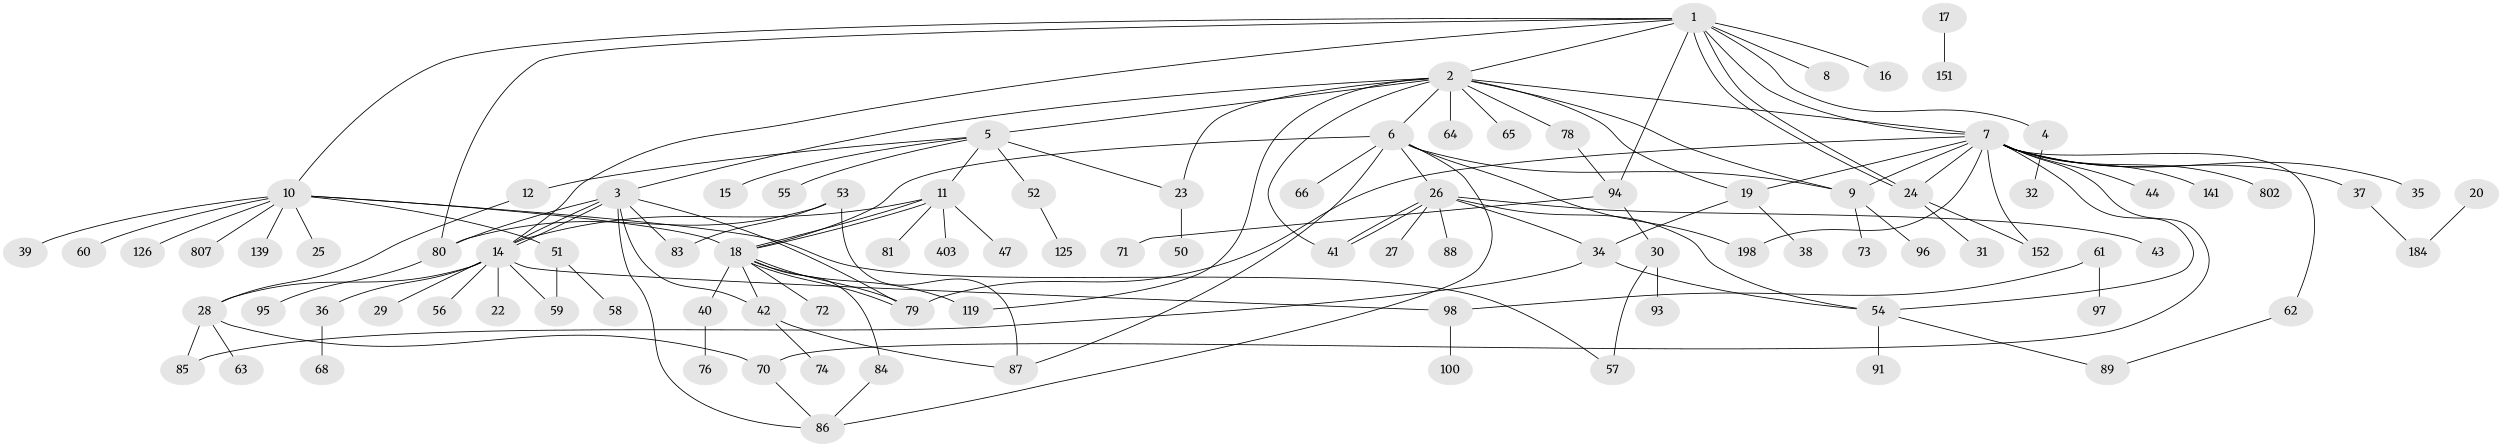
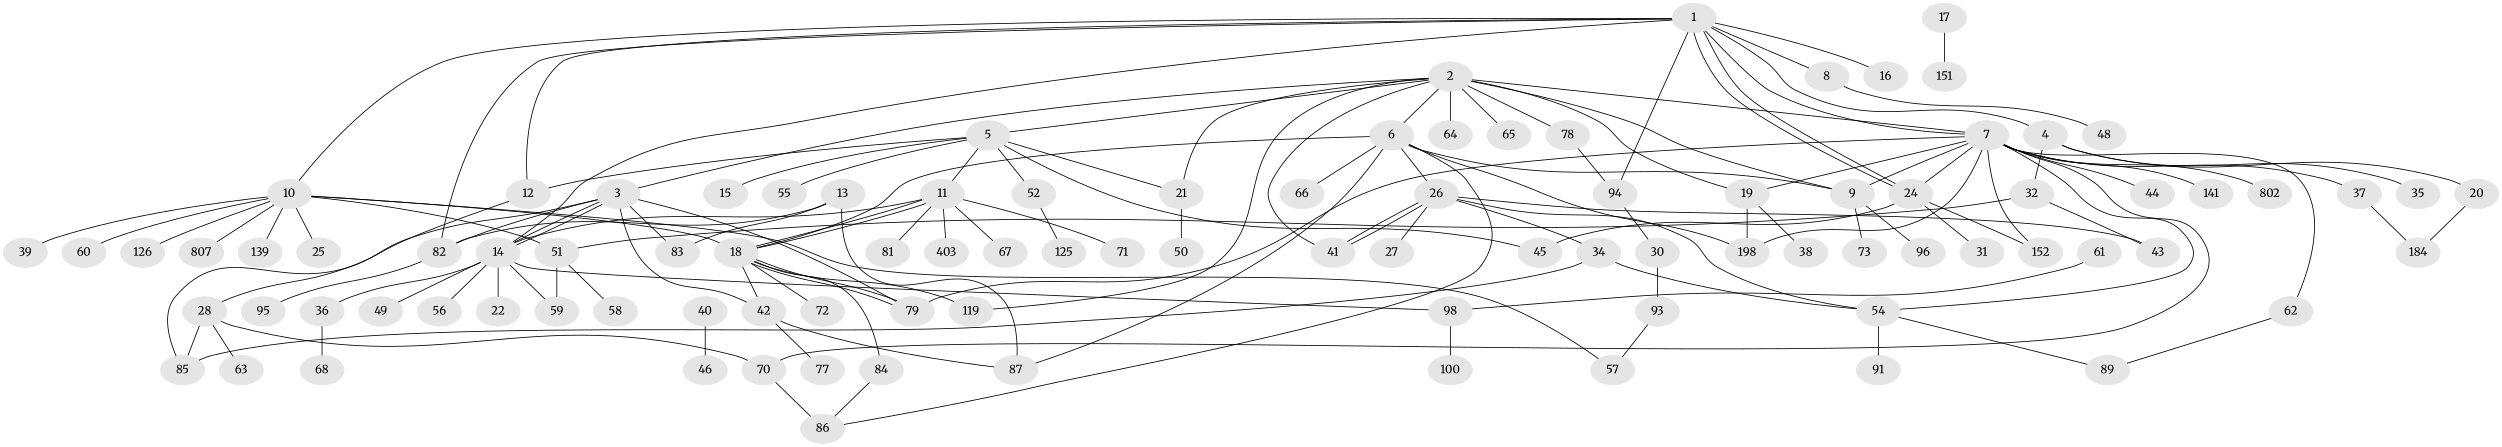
(1572, 47) -> (1053, 28)
none -> (2104, 135)
(2283, 163) -> (2232, 165)
none -> (2332, 163)
(843, 194) -> (843, 194)
(1181, 194) -> (1181, 194)
(1366, 218) -> (1017, 214)
(1671, 221) -> (1747, 229)
none -> (2095, 223)
none -> (1438, 227)
(439, 253) -> (439, 253)
(1005, 253) -> (1005, 253)
(1450, 253) -> none
none -> (1540, 253)
(378, 282) -> none
(719, 286) -> none
(1624, 308) -> (1635, 341)
(381, 311) -> (381, 311)
(2099, 311) -> none
(660, 363) -> (306, 273)
(705, 370) -> (705, 370)
(823, 370) -> (823, 370)
